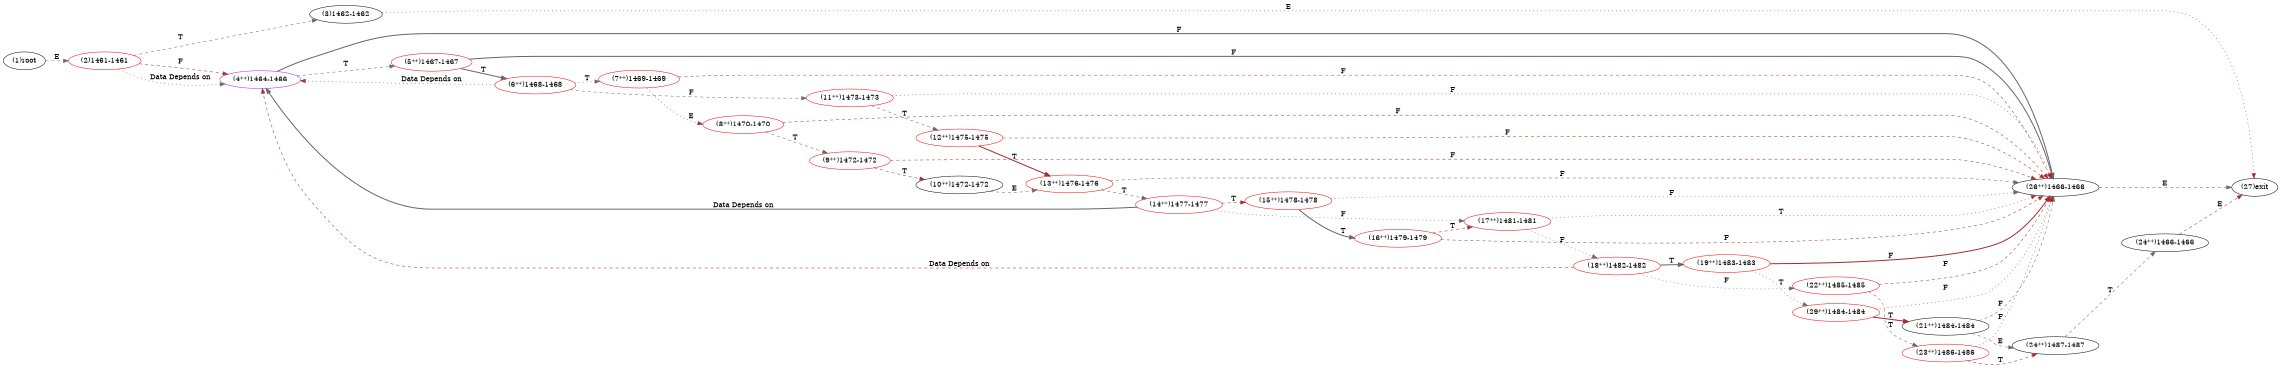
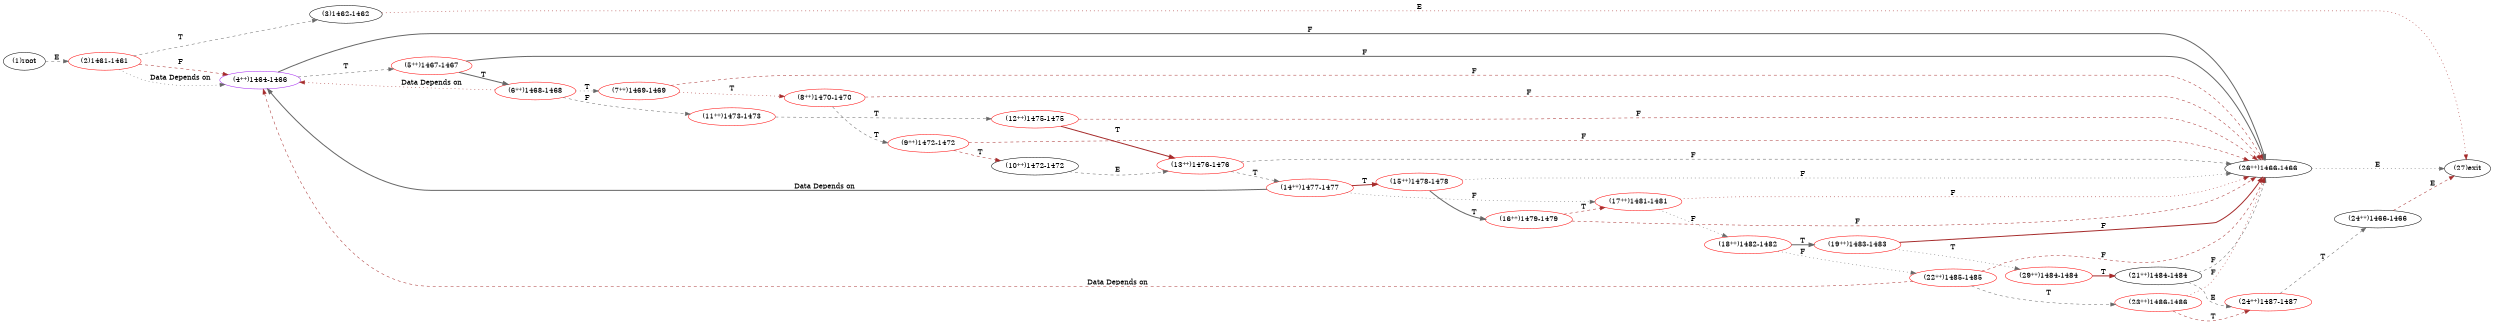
(1490, 94) -> none
(691, 116) -> (732, 89)
(2163, 187) -> (2376, 169)
(1231, 203) -> (1362, 185)
(1781, 212) -> (1953, 193)
(871, 268) -> (1037, 286)
(1987, 292) -> none
(2056, 346) -> (2268, 302)
